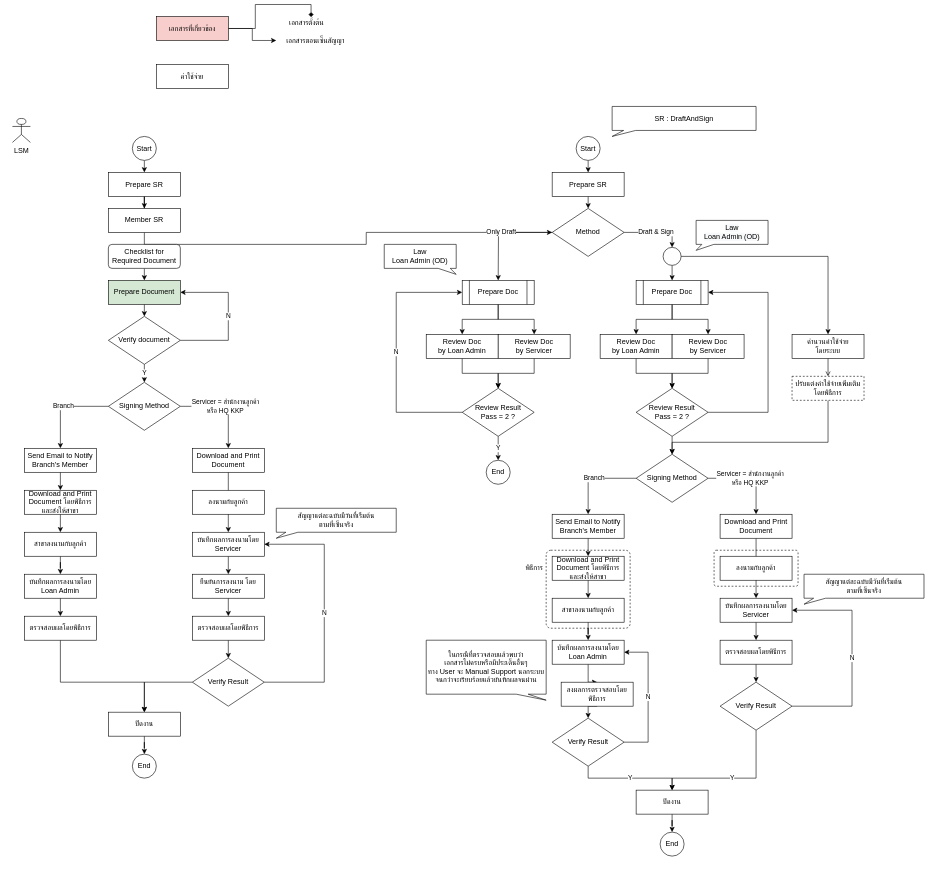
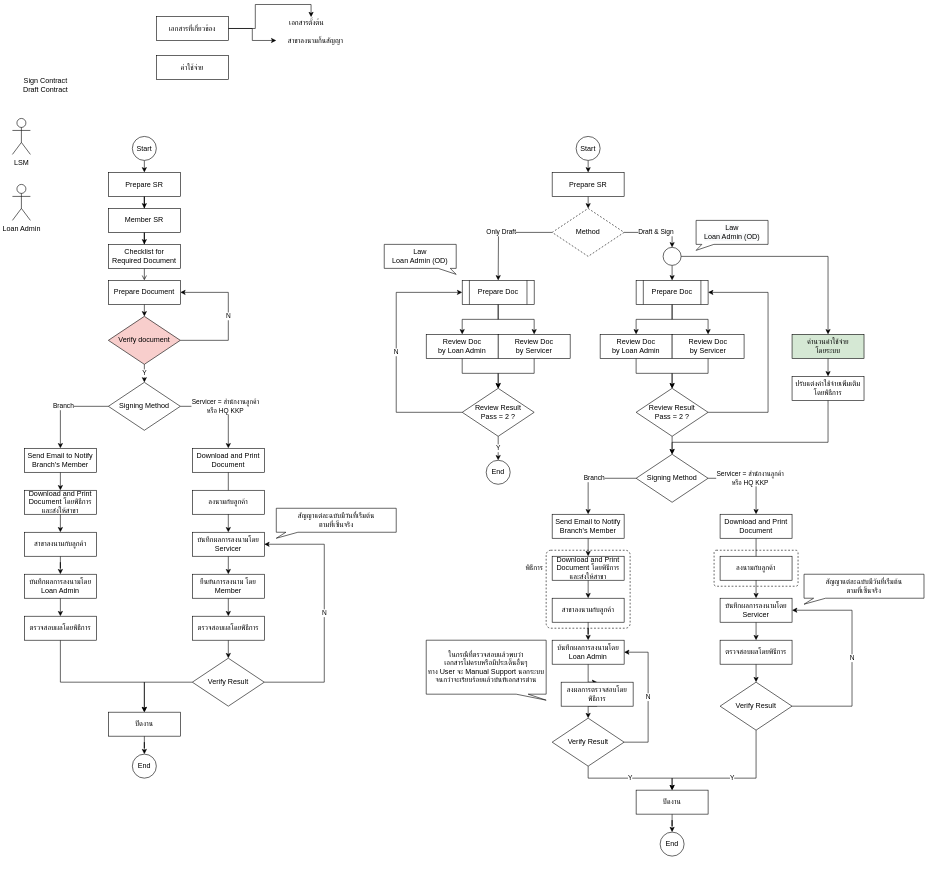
(311, 11) -> (311, 11)
(192, 29) -> (192, 29)
(316, 41) -> (316, 41)
(192, 77) -> (192, 68)
none -> (45, 86)
(684, 122) -> none
(21, 131) -> (21, 137)
none -> (21, 203)
(588, 233) -> (588, 233)
(338, 245) -> (144, 245)
(144, 257) -> (144, 257)
(144, 275) -> (144, 276)
(144, 293) -> (144, 293)
(144, 341) -> (144, 341)
(828, 347) -> (828, 347)
(828, 372) -> (828, 371)
(828, 389) -> (828, 389)
(228, 587) -> (228, 587)
(486, 668) -> (486, 668)
